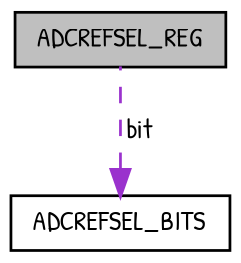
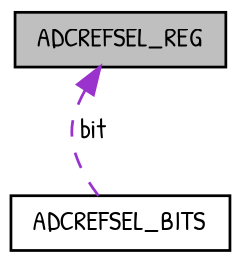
(120, 118) -> (73, 145)
